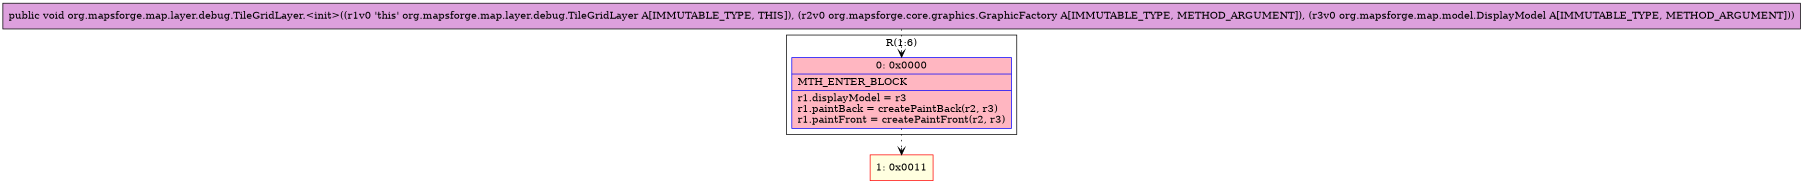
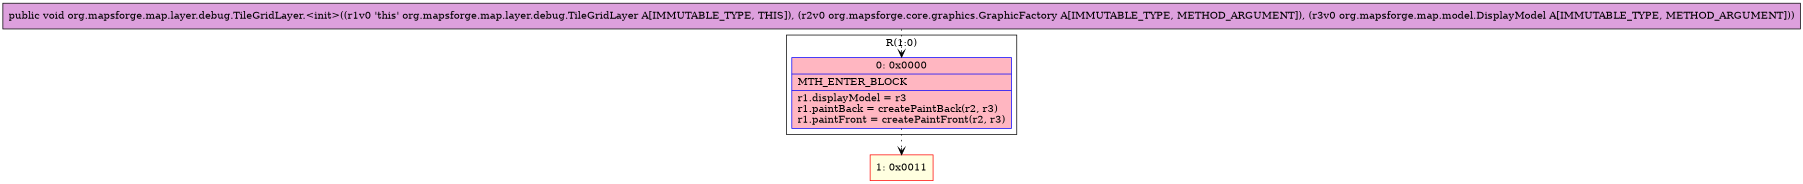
(902, 43) -> (902, 43)
